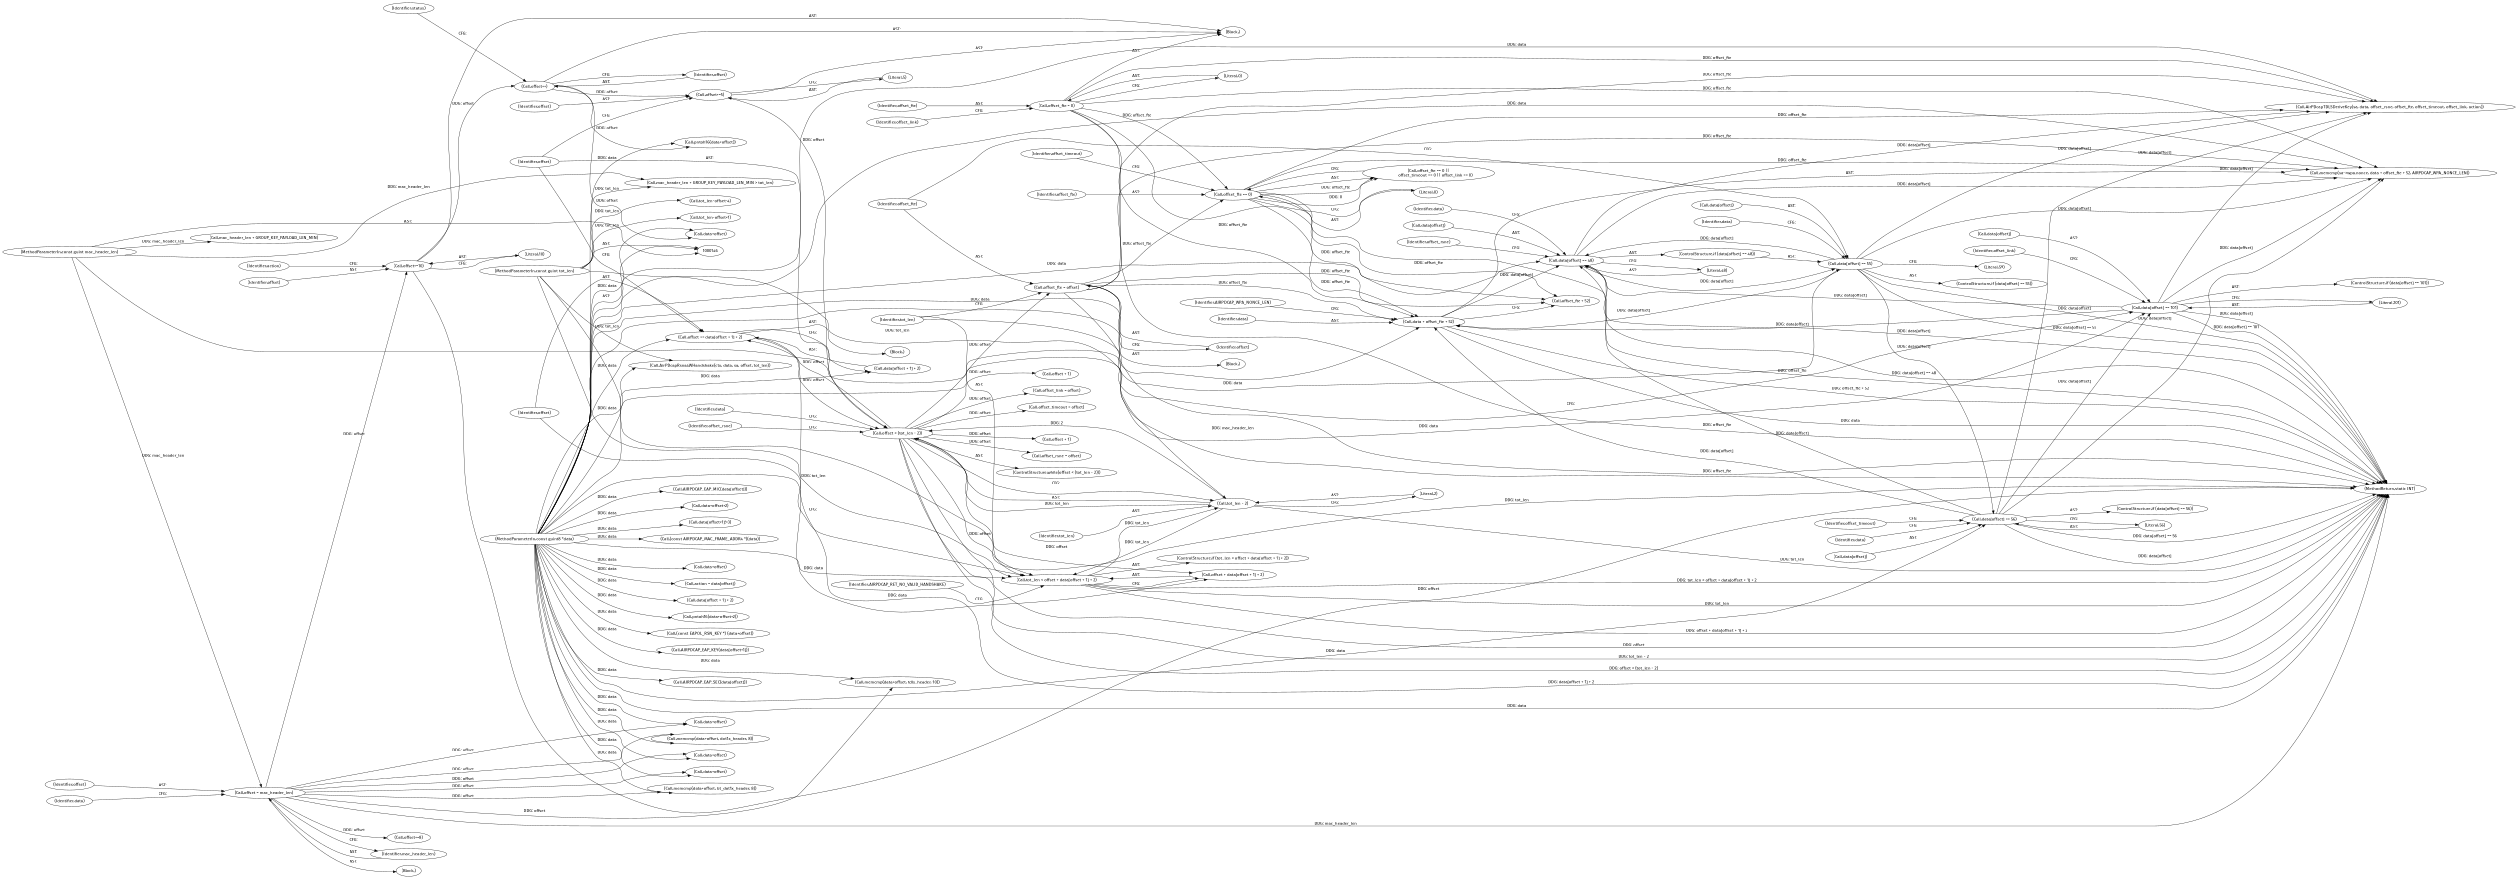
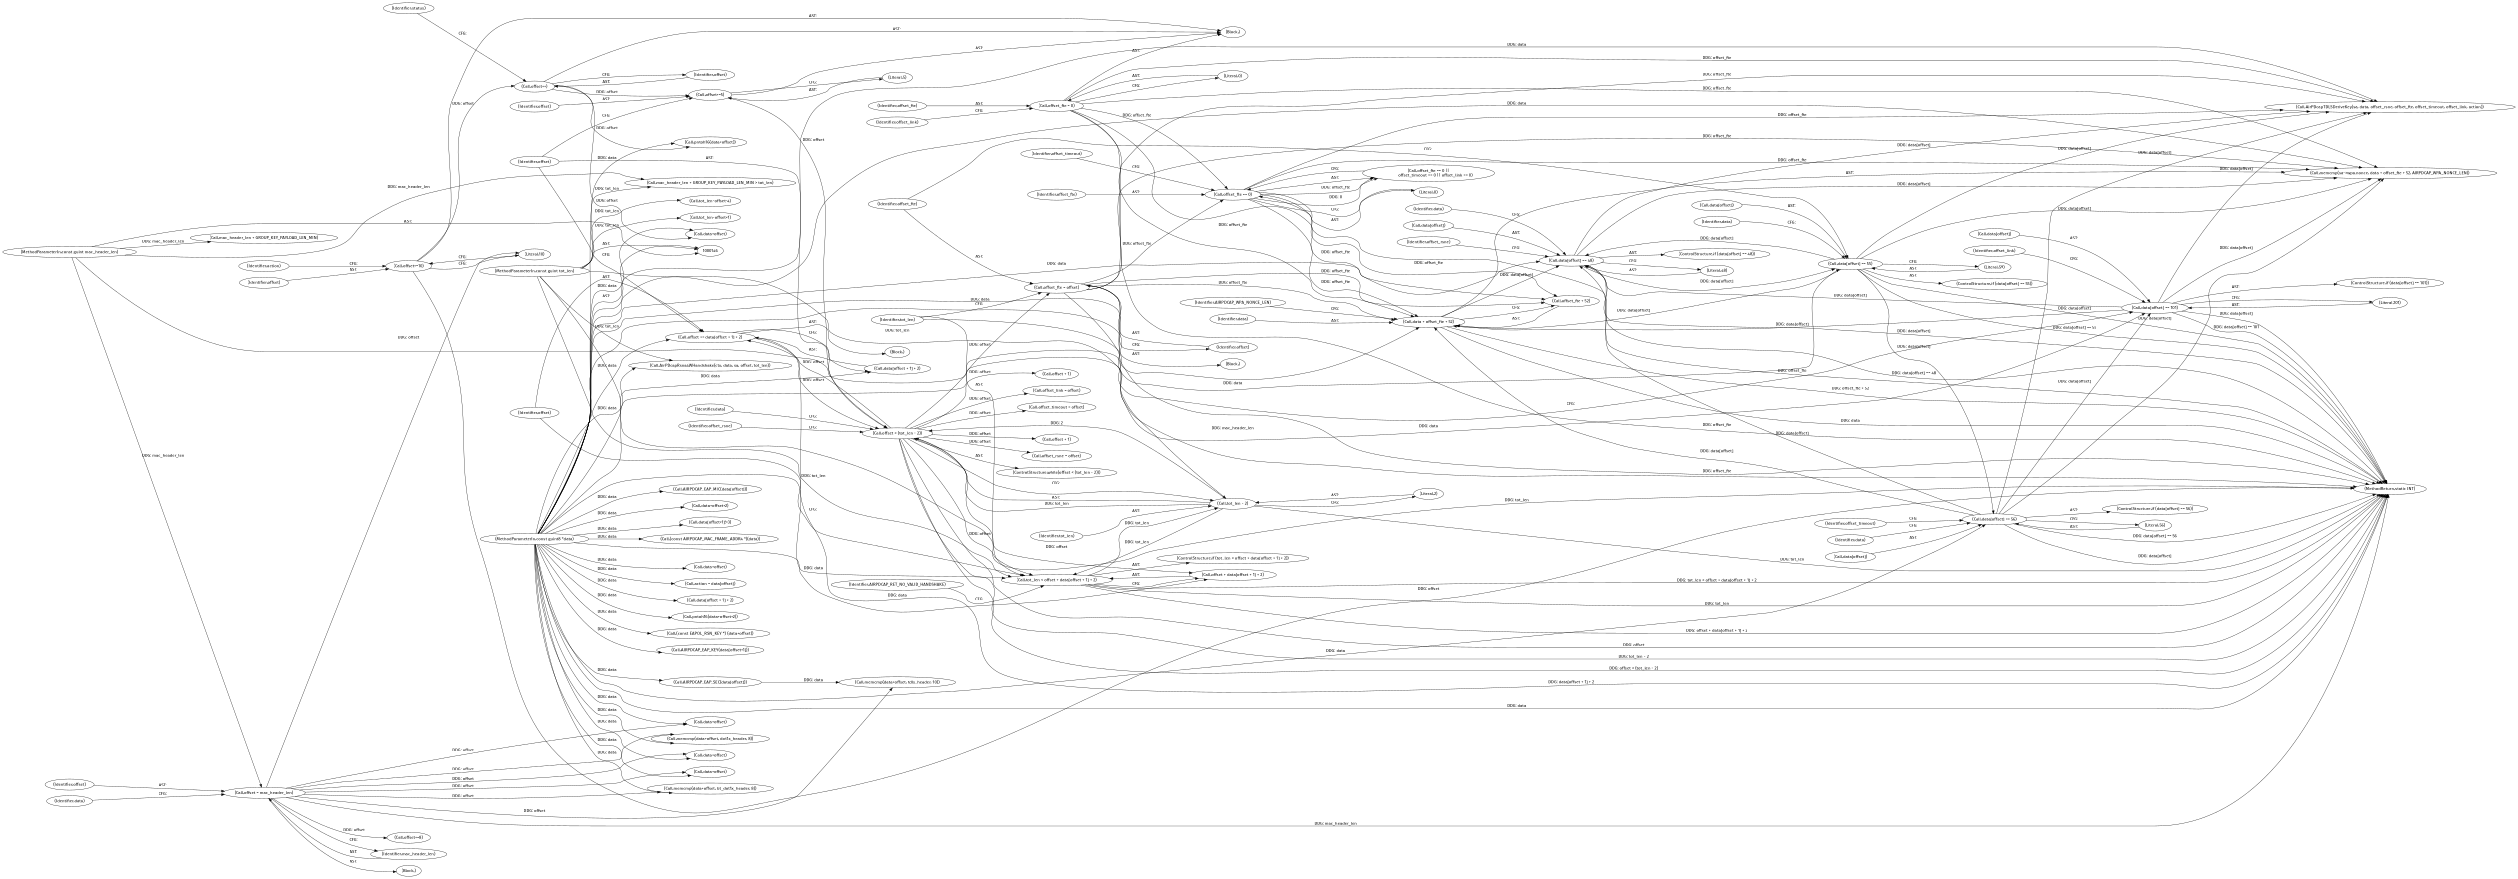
(463, 257) -> (463, 257)
(1789, 259) -> (1927, 272)
none -> (1510, 326)
(336, 531) -> (377, 506)
(661, 669) -> (799, 682)
